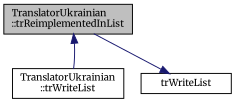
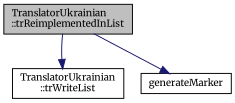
(75, 56) -> (62, 47)
(186, 83) -> (186, 83)
